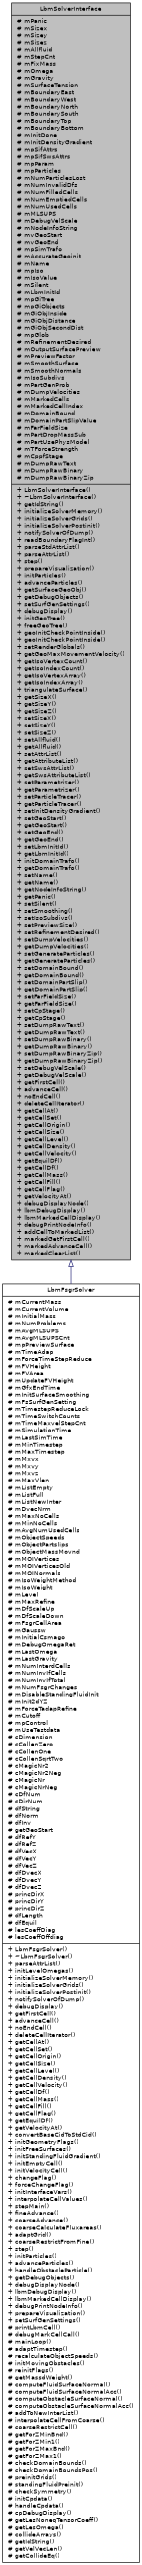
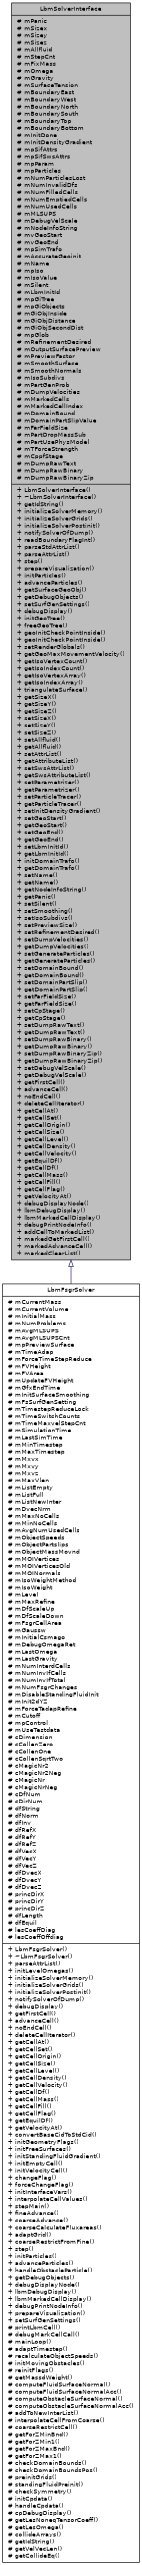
(30, 1830) -> (22, 1830)
